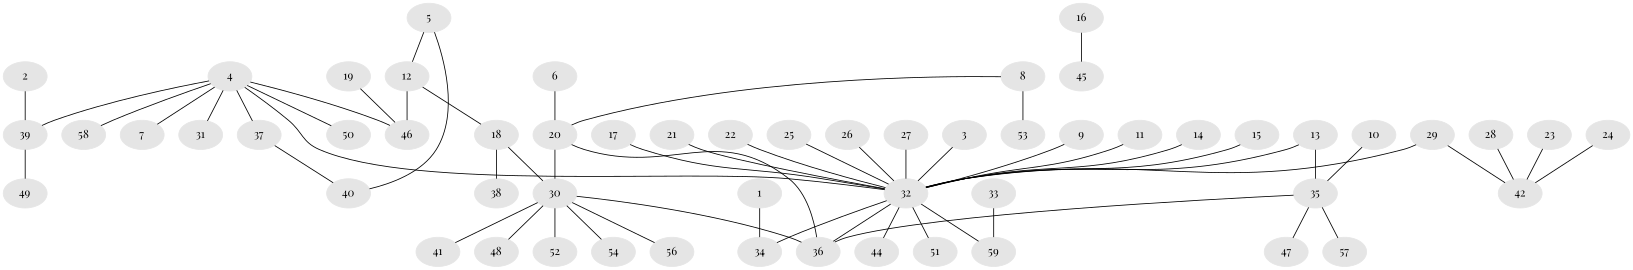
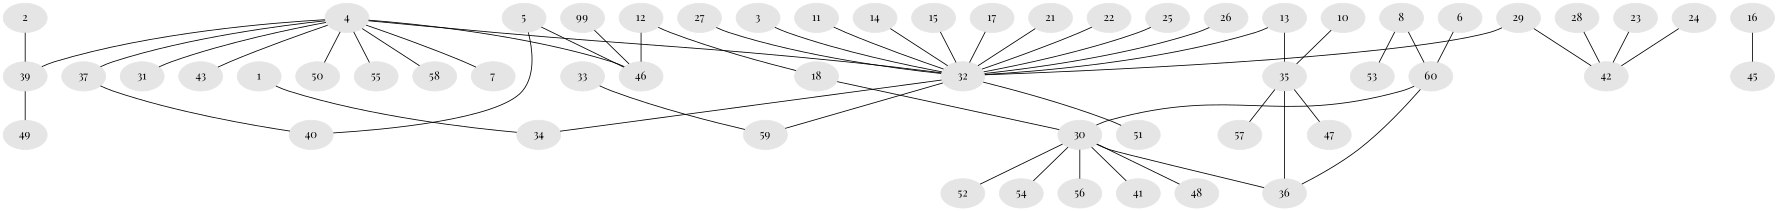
(418, 47) -> (583, 47)
none -> (201, 76)
(349, 76) -> (583, 18)
none -> (376, 76)
(555, 135) -> (1431, 76)
(1081, 135) -> none
(496, 193) -> none
(862, 223) -> none
(877, 252) -> none
